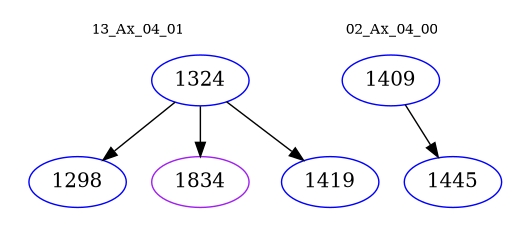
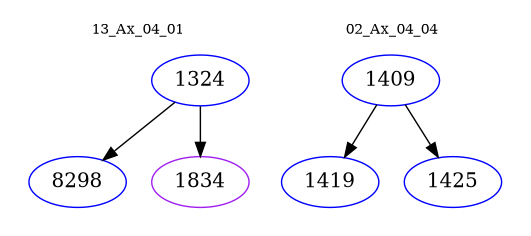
(392, 30) -> (392, 30)
(251, 120) -> (364, 125)
(78, 182) -> (78, 182)
(453, 182) -> (453, 182)
